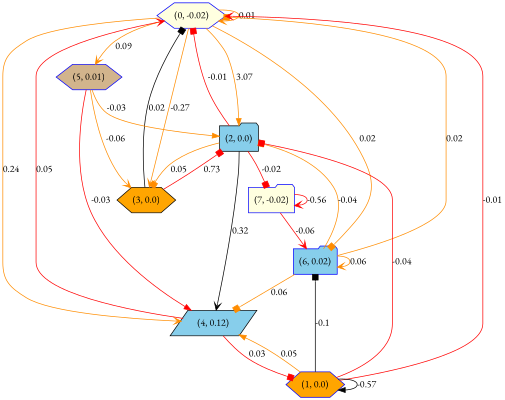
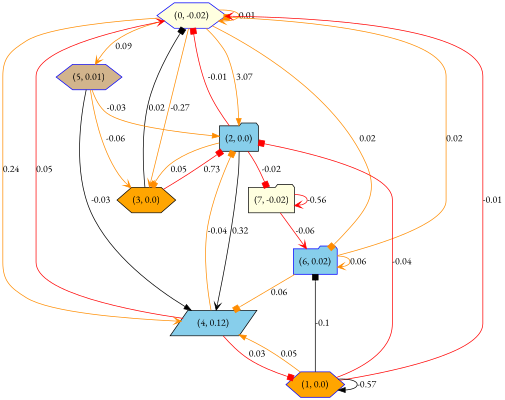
(329, 181) -> (207, 232)
(271, 200) -> (271, 200)
(93, 217) -> (93, 217)
